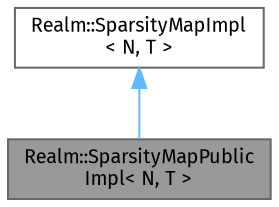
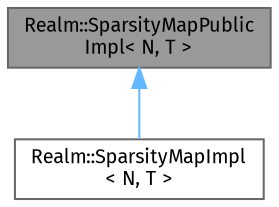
(139, 114) -> (139, 114)
